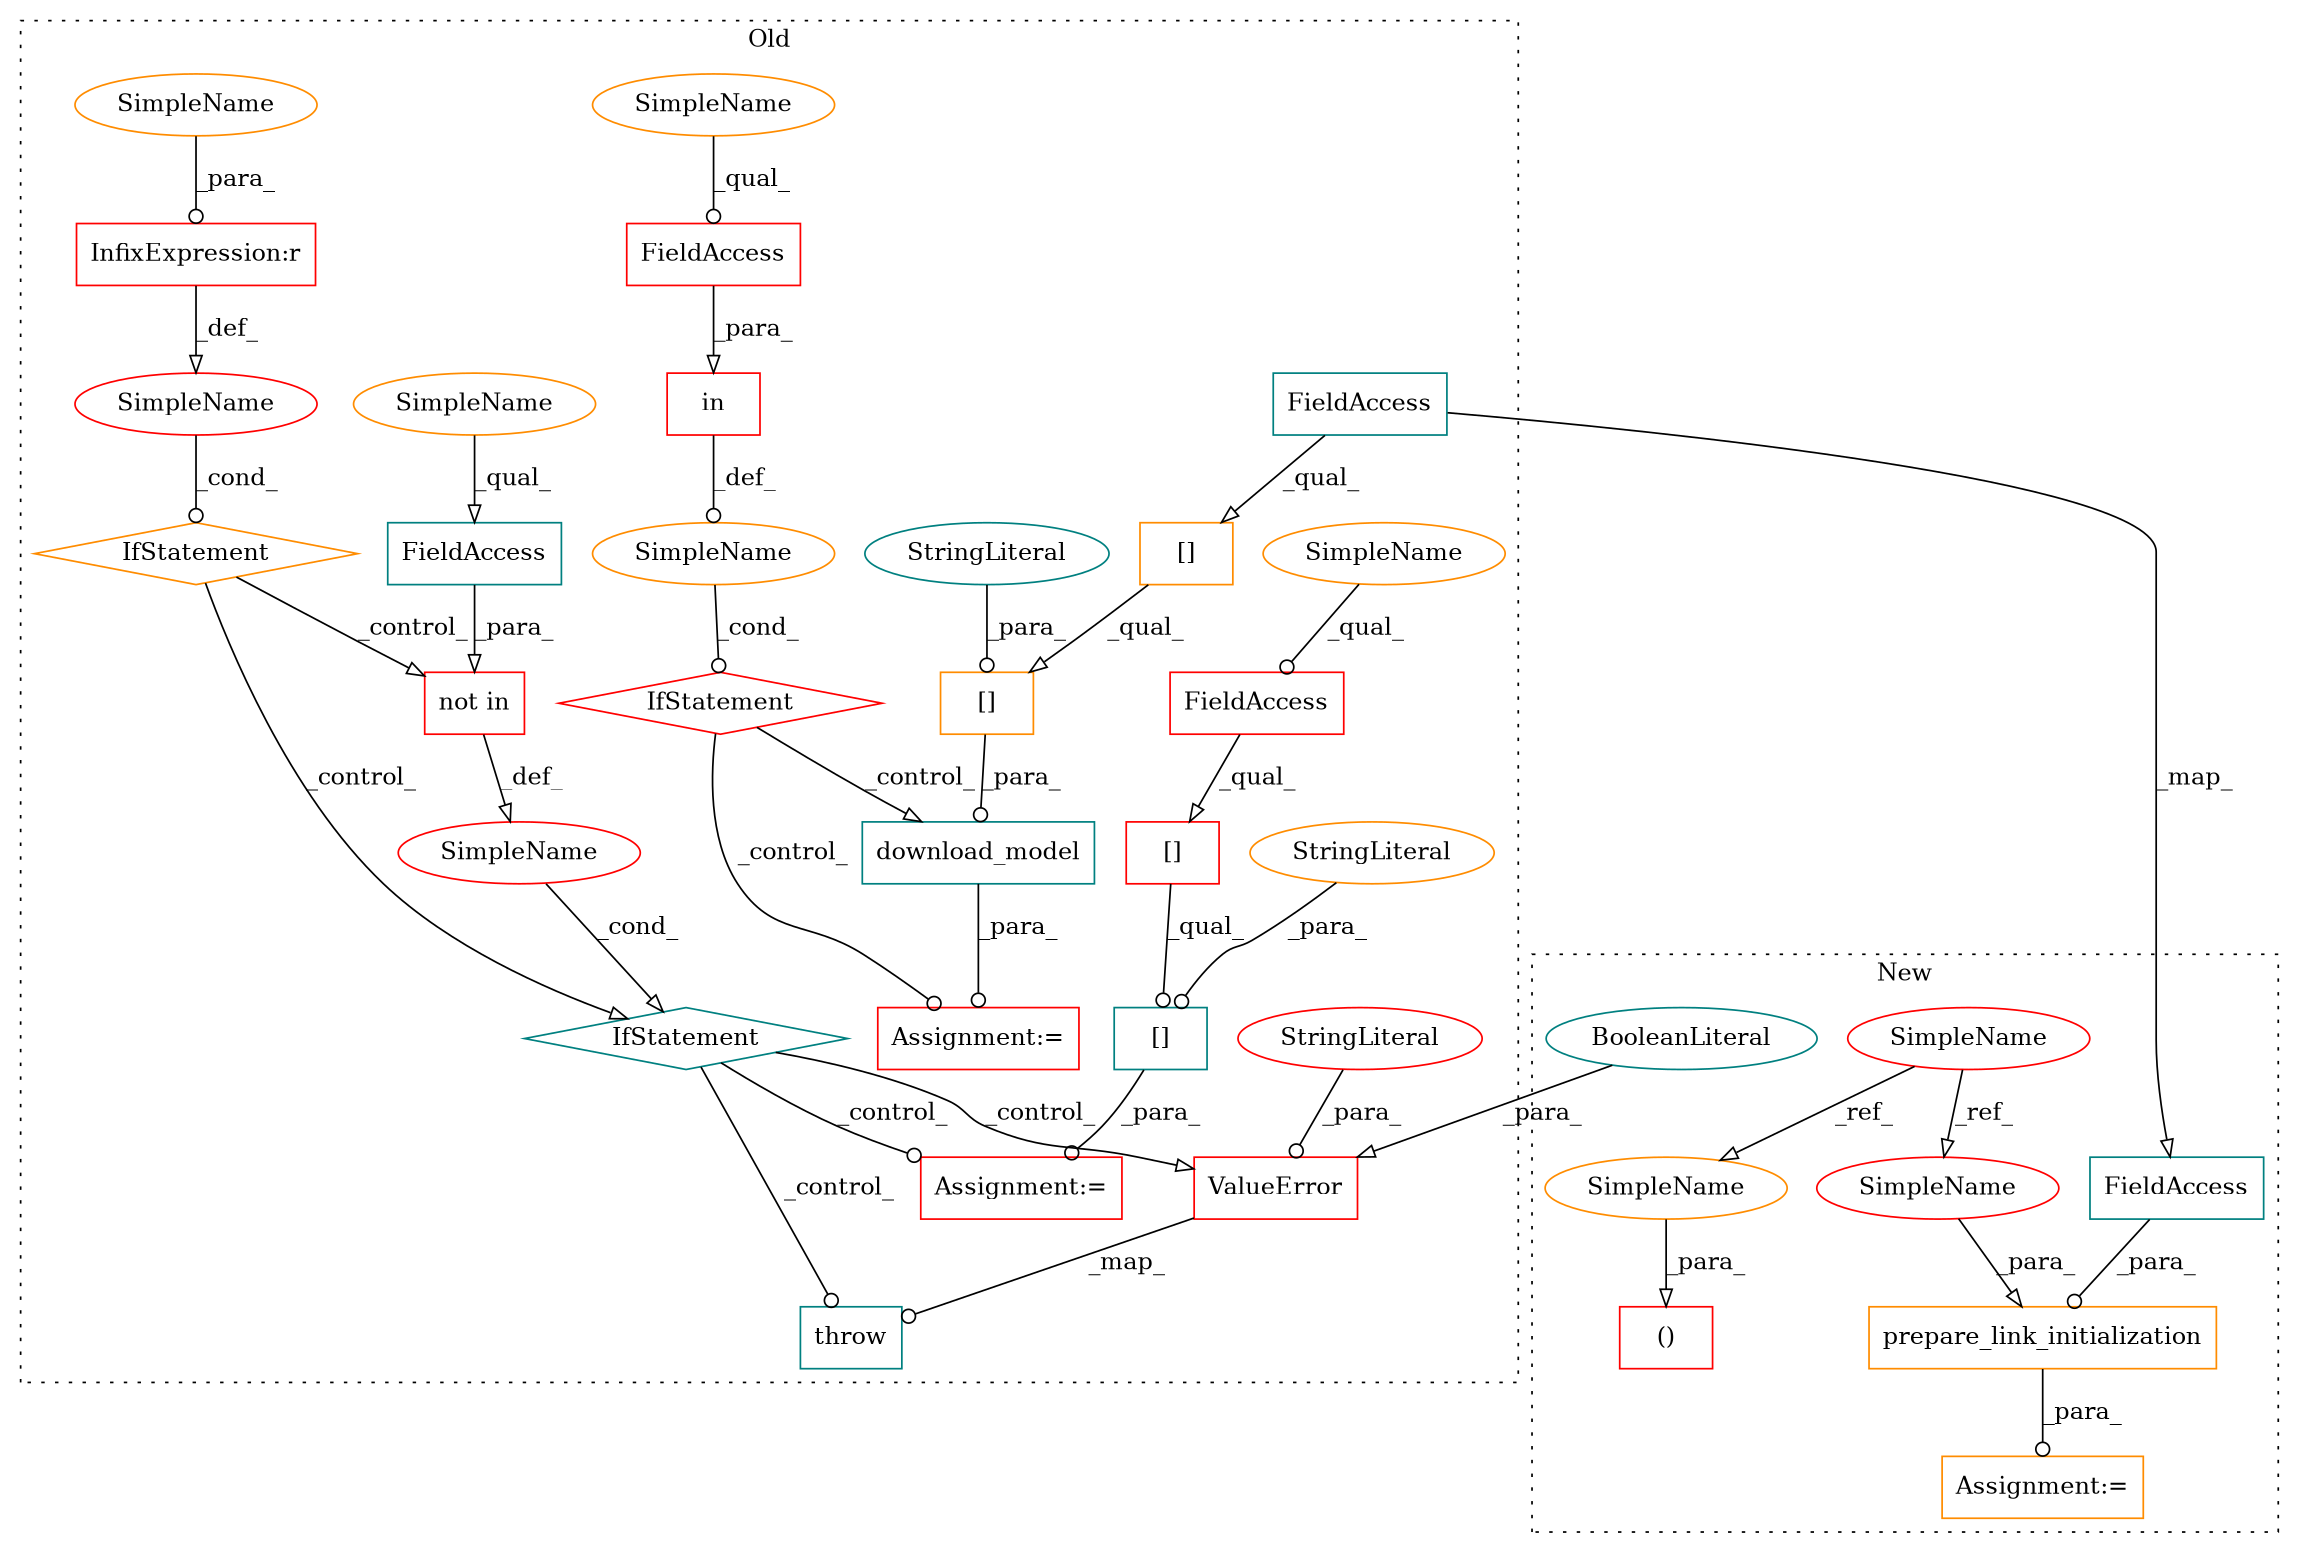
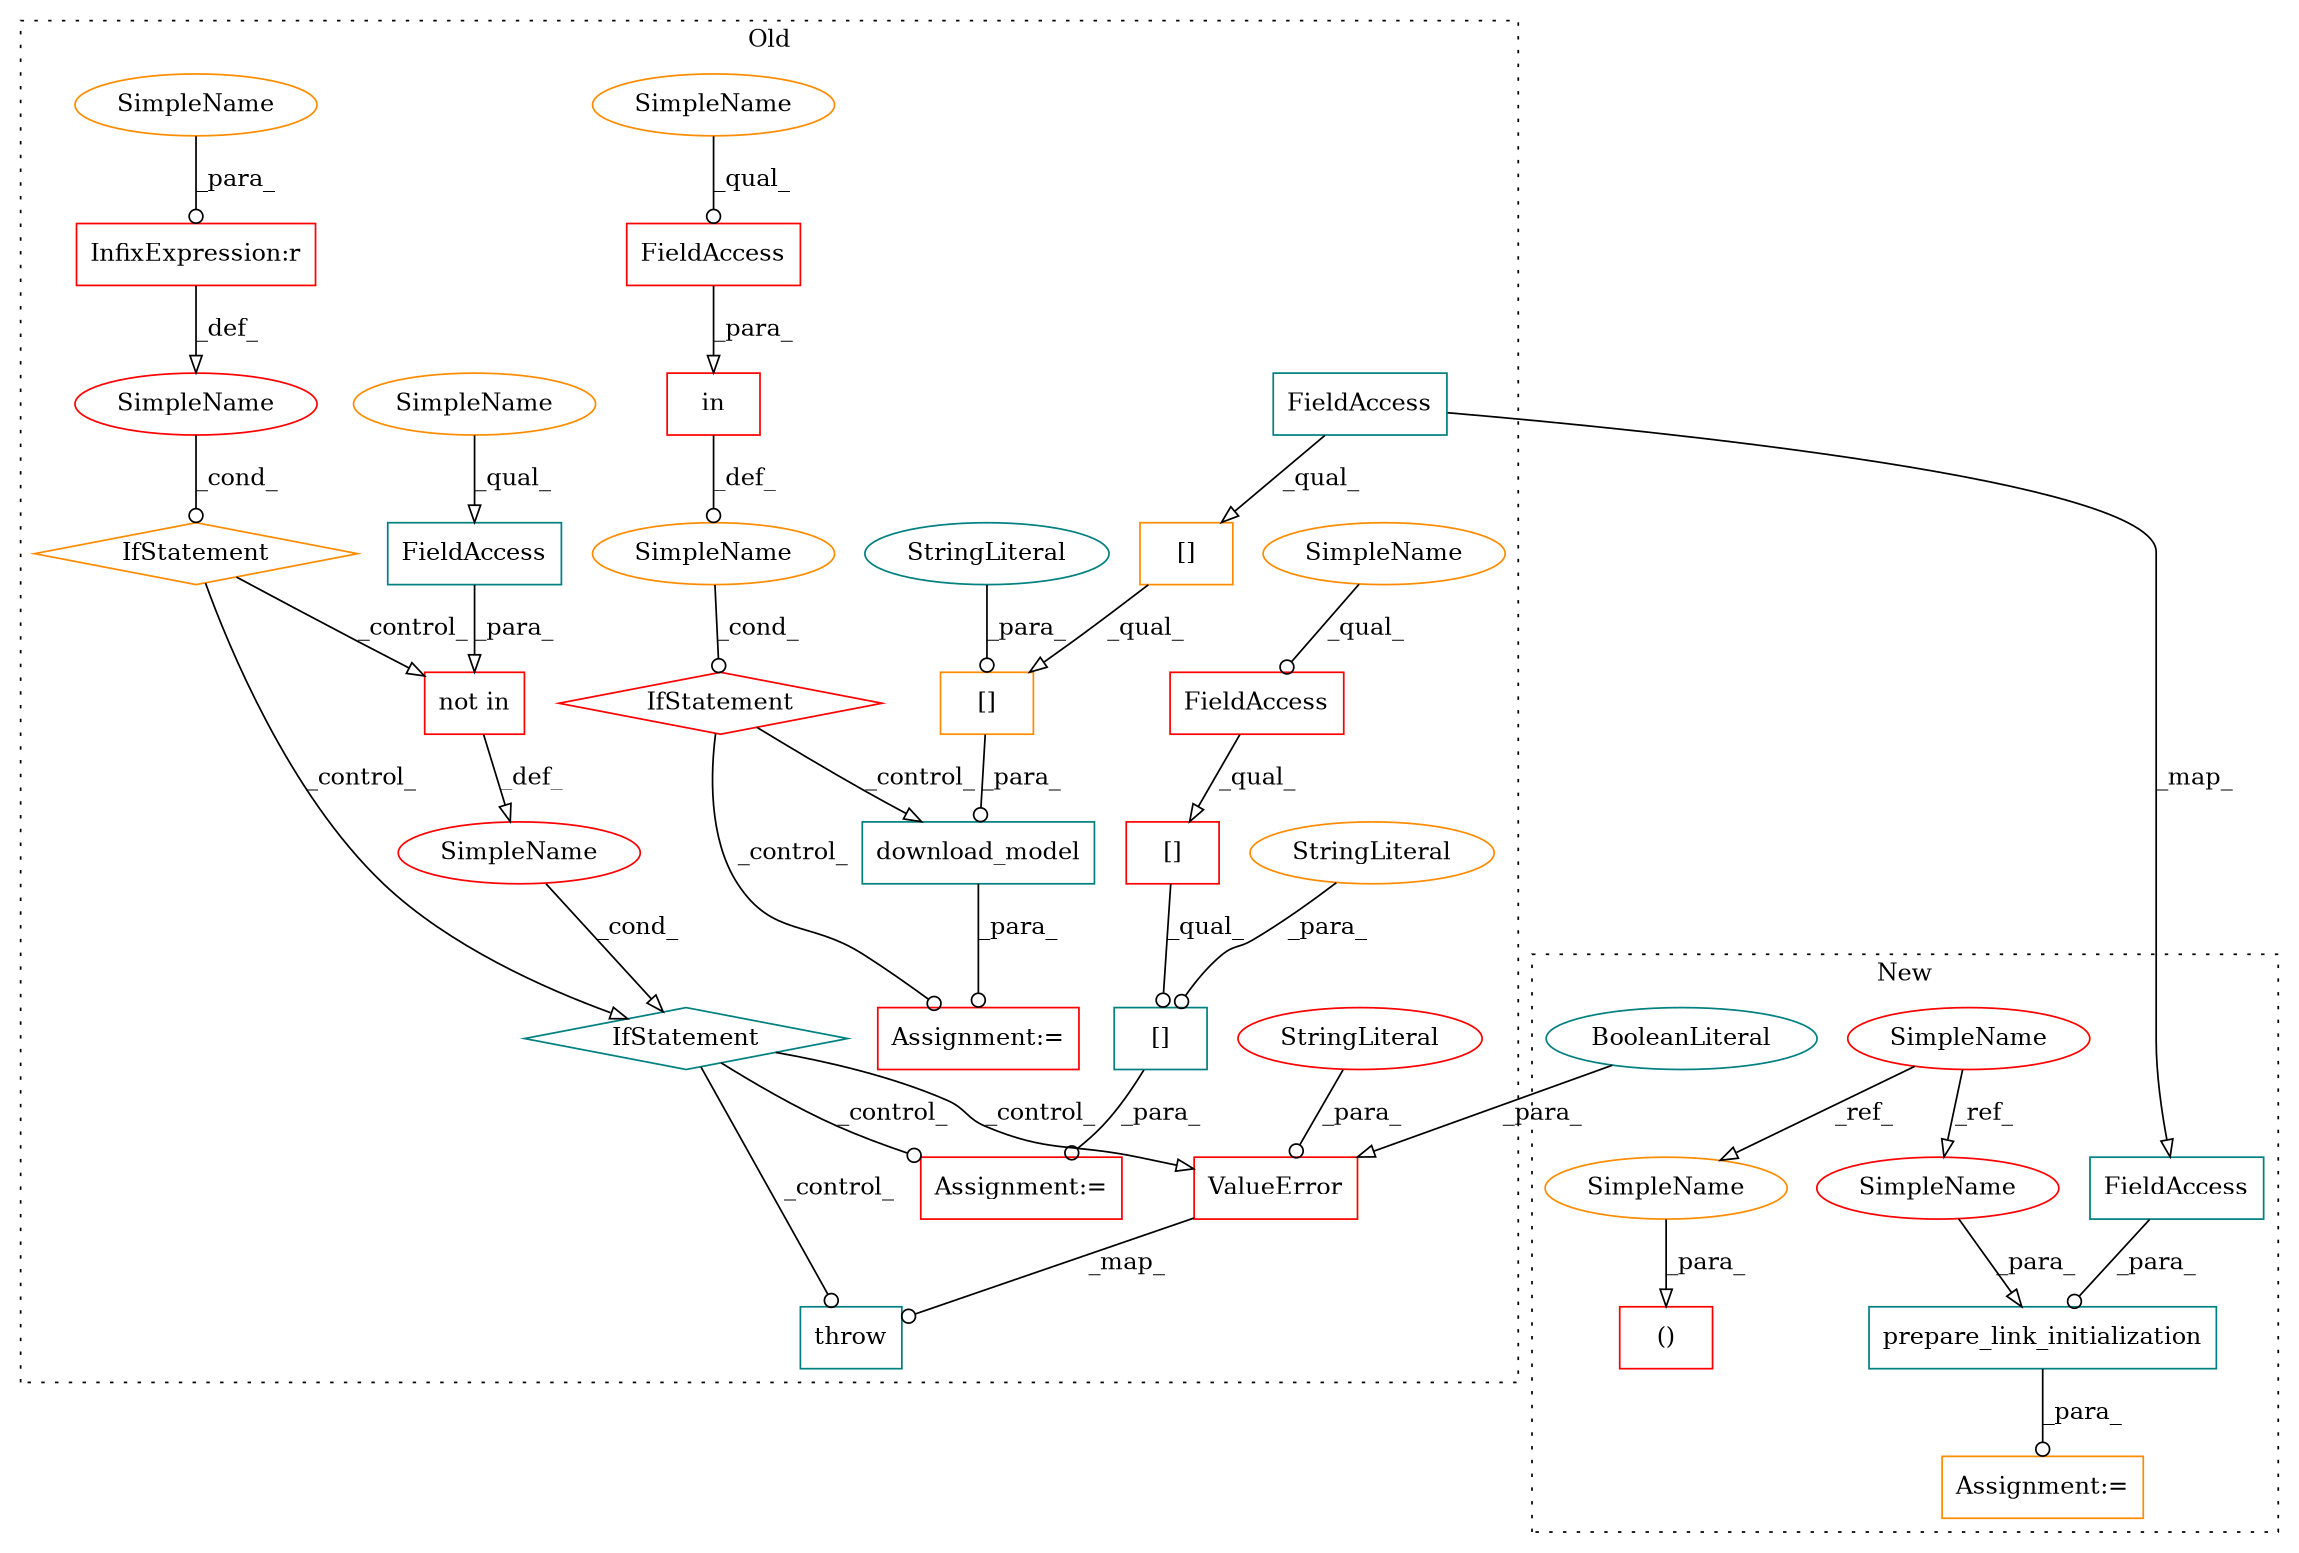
(2043, 1338) -> (2043, 1338)
